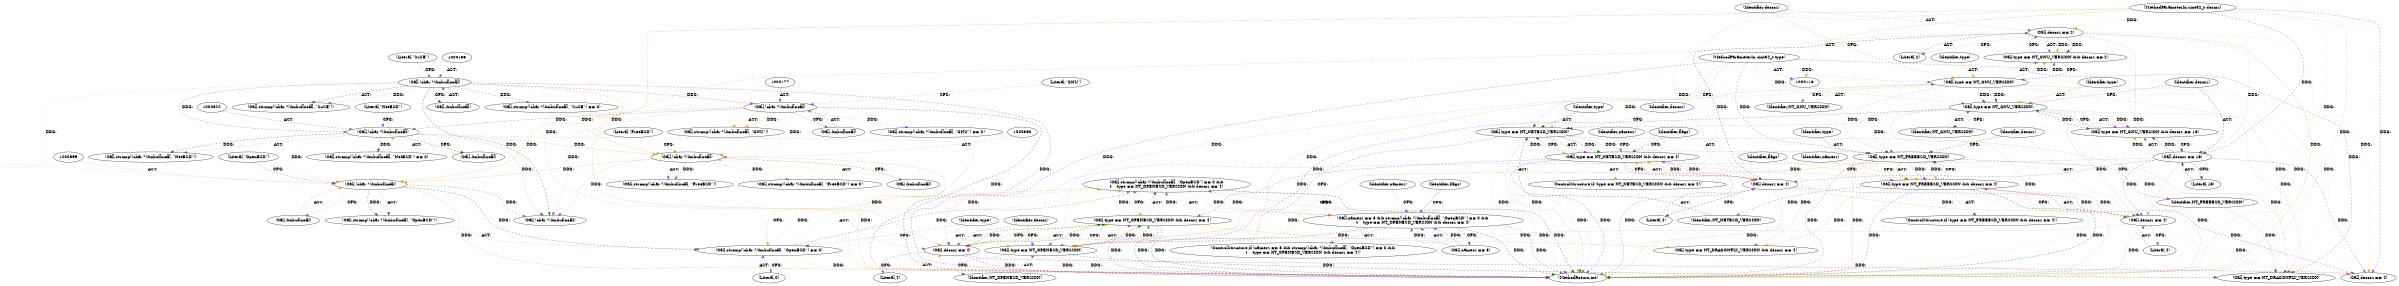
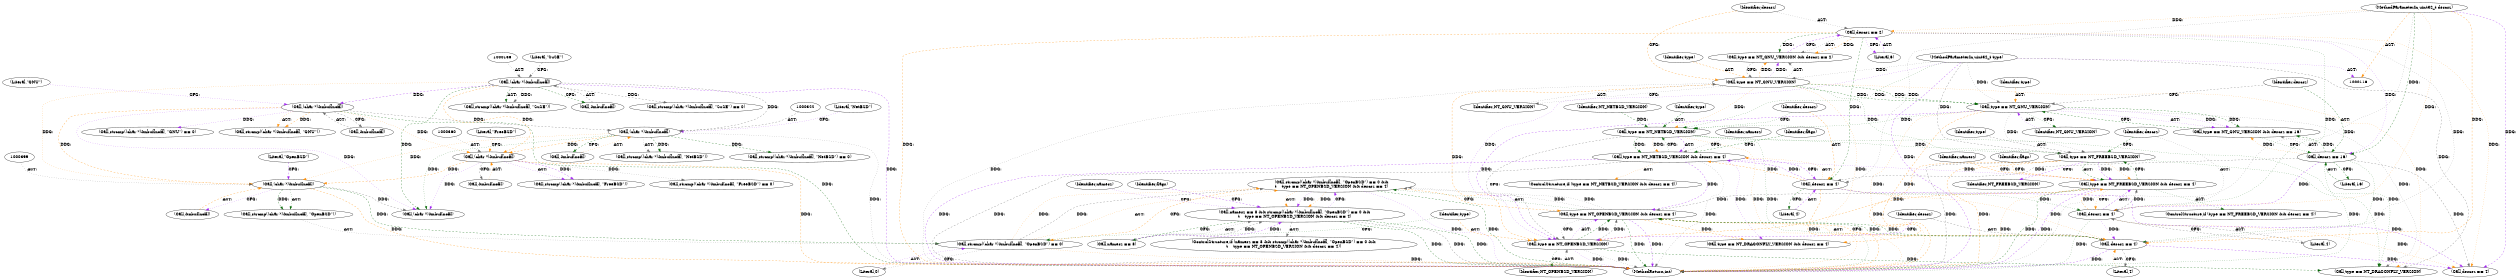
(1910, 58) -> (1884, 58)
(2302, 75) -> (2404, 94)
(780, 82) -> none
(1708, 95) -> (1881, 95)
(1524, 170) -> (1643, 120)
(1805, 194) -> (1856, 193)
(2259, 230) -> (2289, 174)
